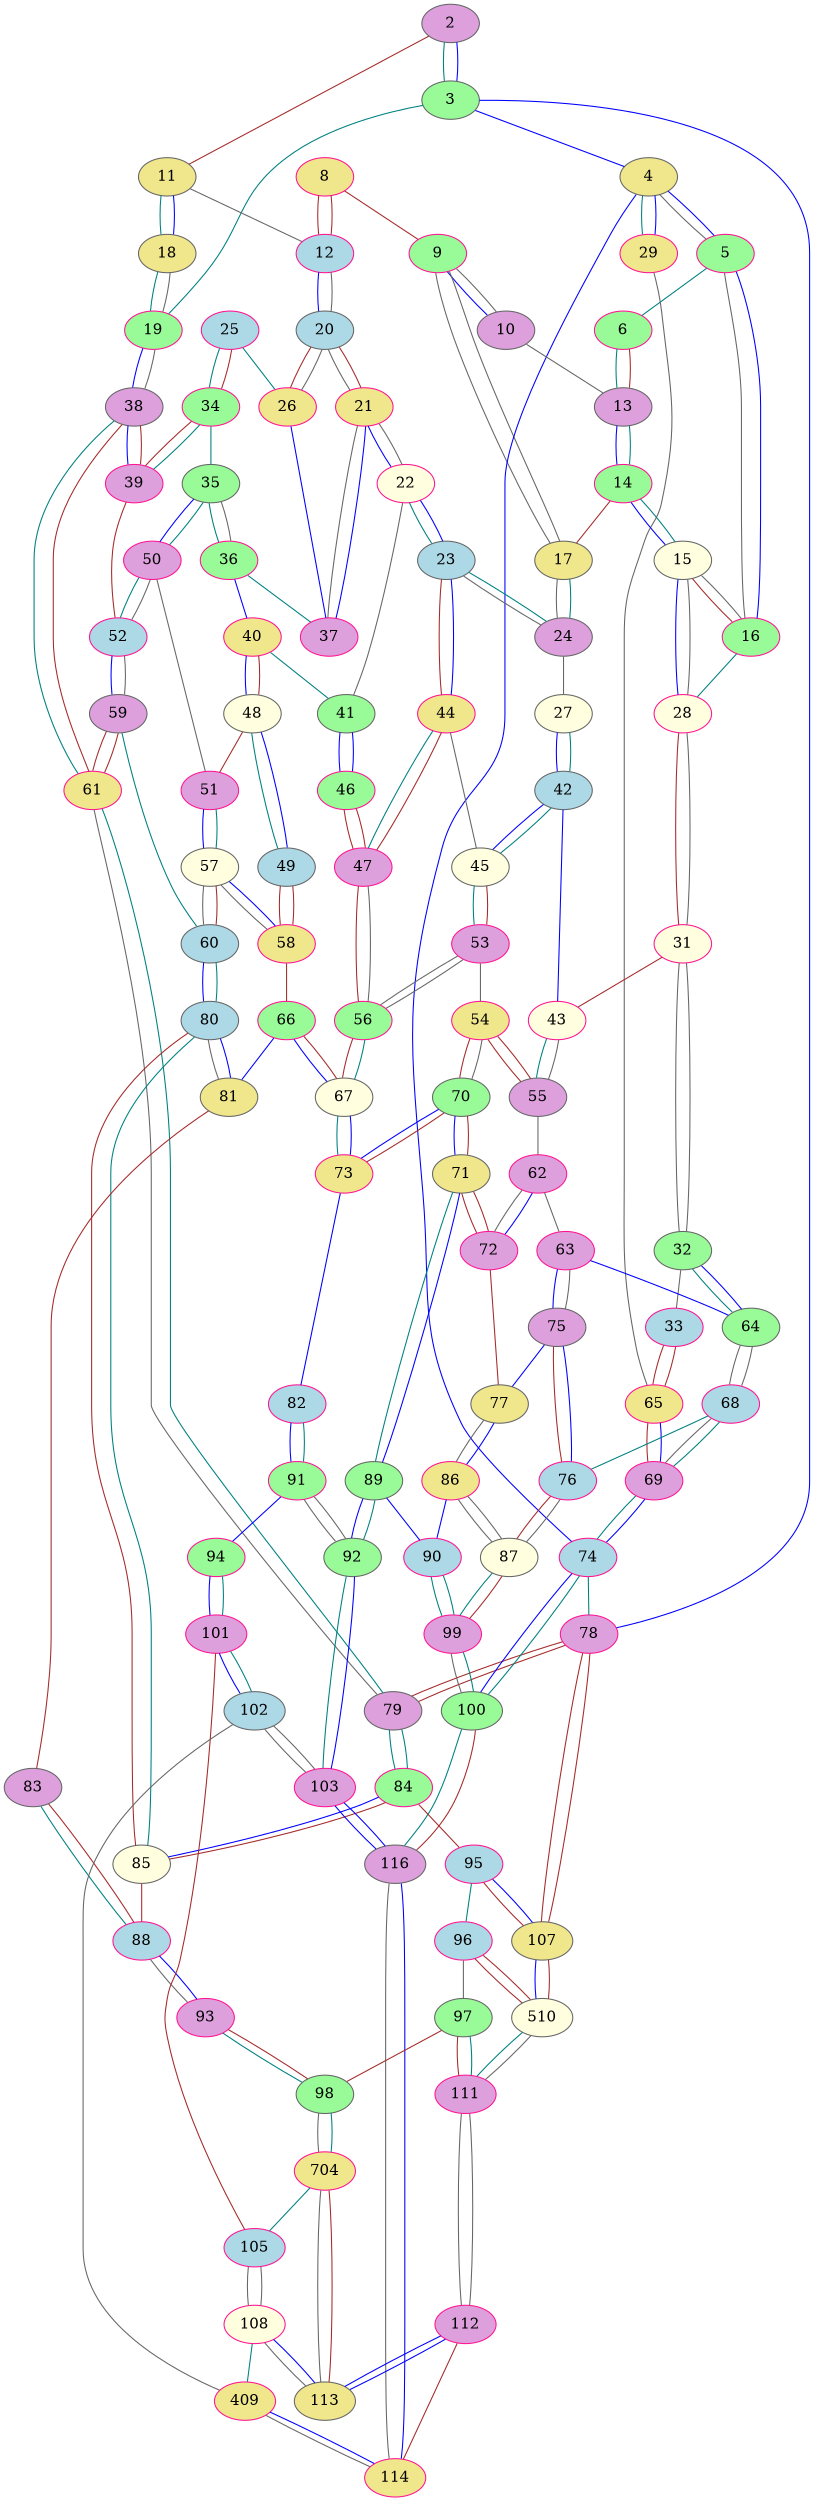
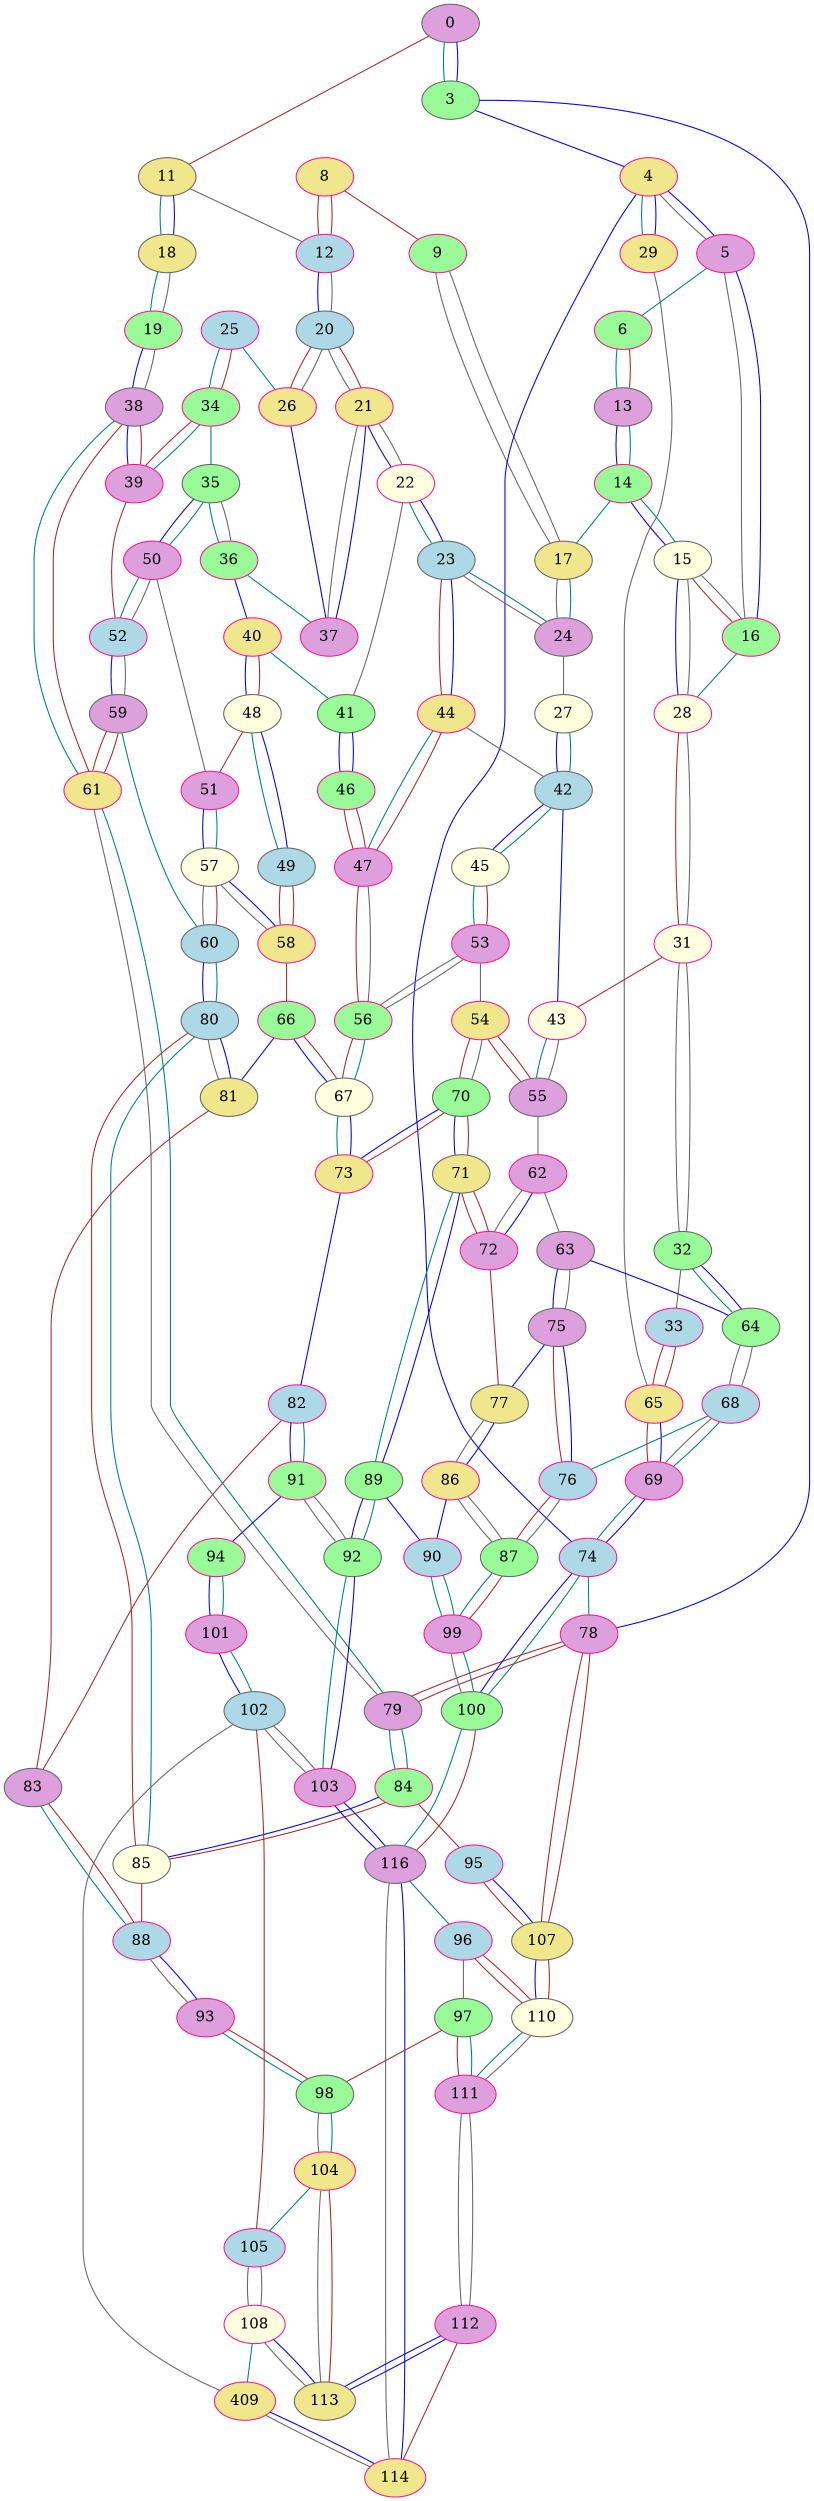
(451, 23) -> (451, 23)
(268, 174) -> none
(649, 177) -> (649, 177)
(725, 254) -> (725, 254)
(506, 330) -> none
(593, 522) -> (593, 522)
(463, 790) -> (505, 752)
(566, 1251) -> (566, 1251)
(509, 1557) -> (509, 1557)
none -> (153, 1575)
(469, 1902) -> (429, 1903)
(182, 1950) -> (264, 1979)
(542, 2018) -> (542, 2018)
(325, 2171) -> (325, 2171)
